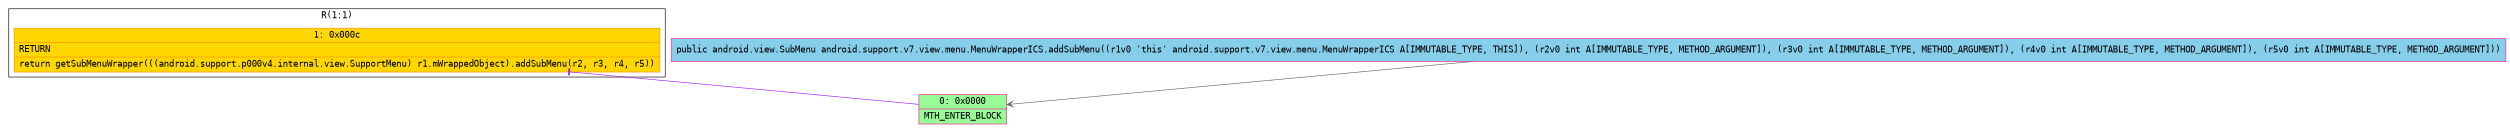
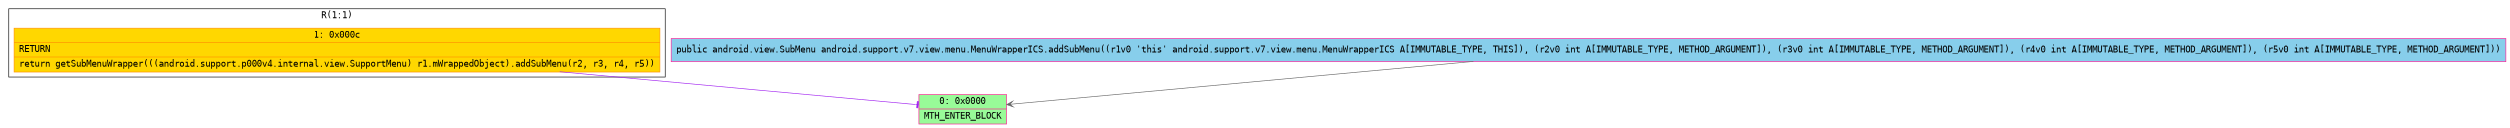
(745, 88) -> (738, 88)
